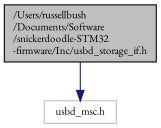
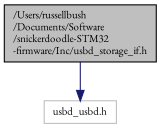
(80, 112) -> (80, 112)
